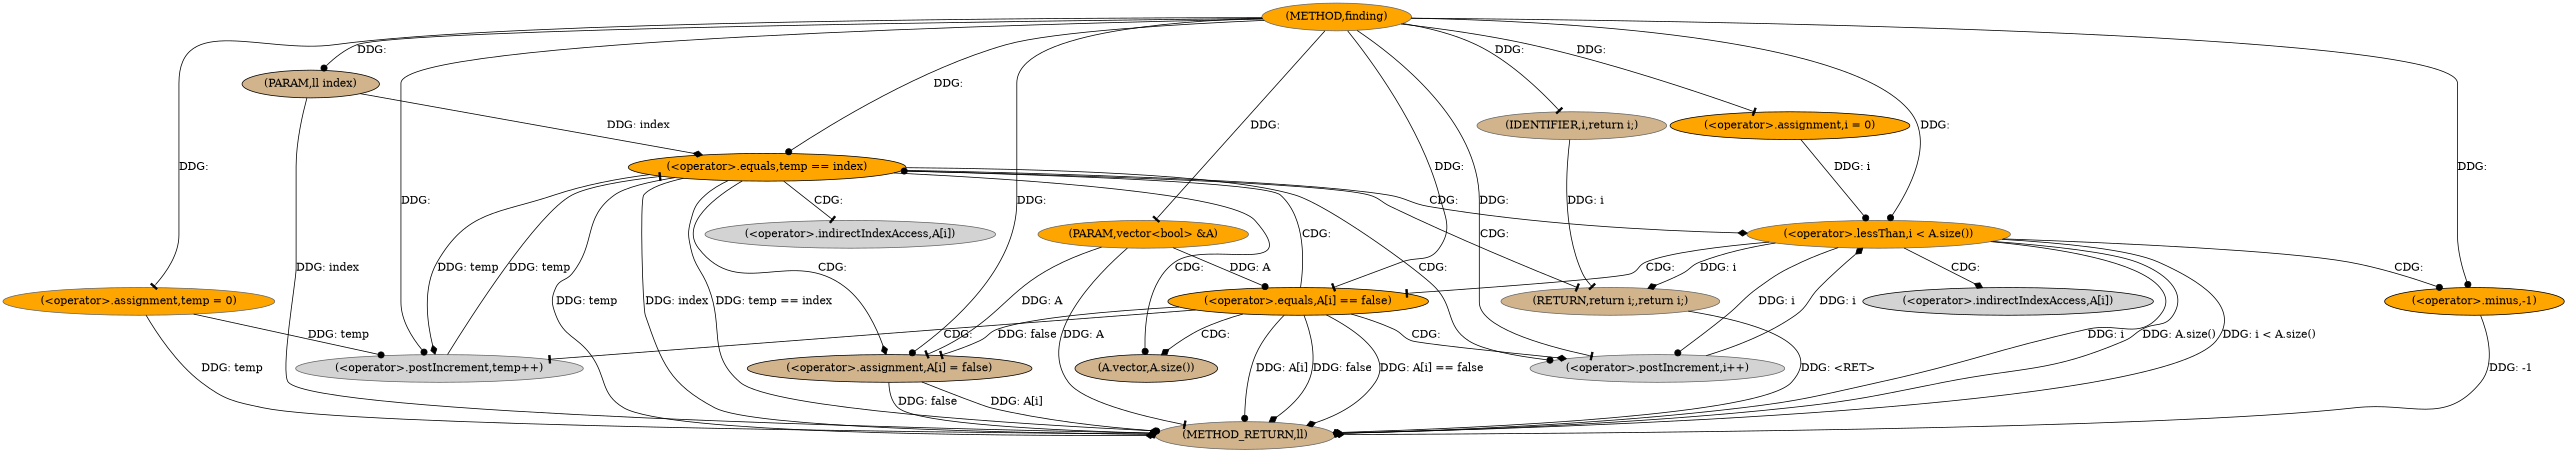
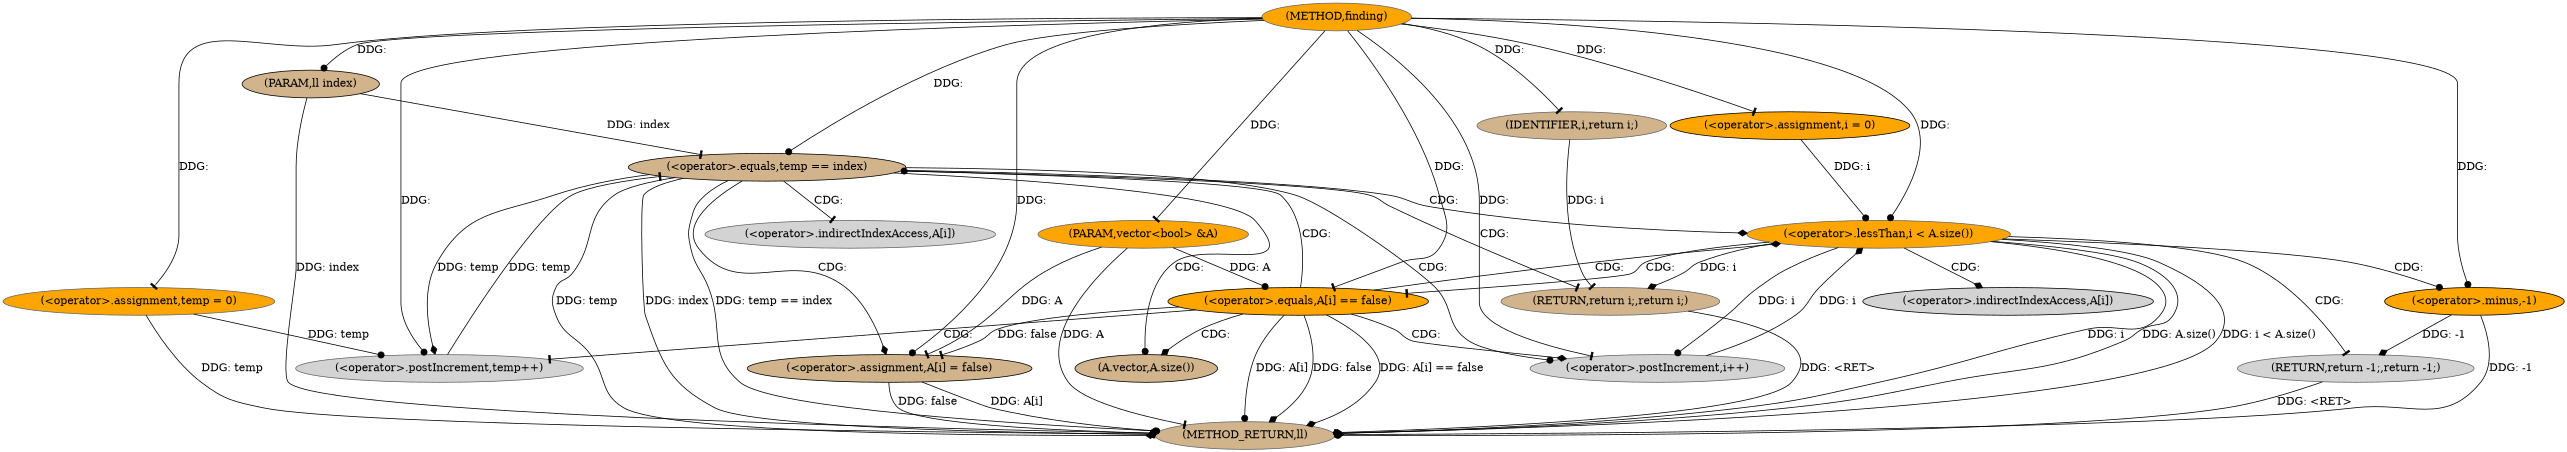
(529, 124) -> (529, 124)
(767, 167) -> (767, 167)
none -> (1572, 265)
none -> (2356, 368)
